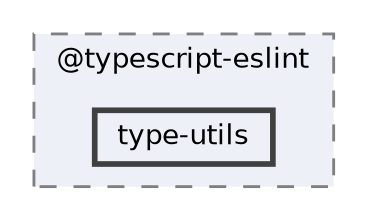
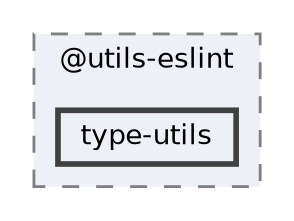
(184, 61) -> (147, 61)
